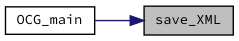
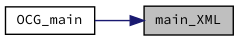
(189, 21) -> (189, 21)
